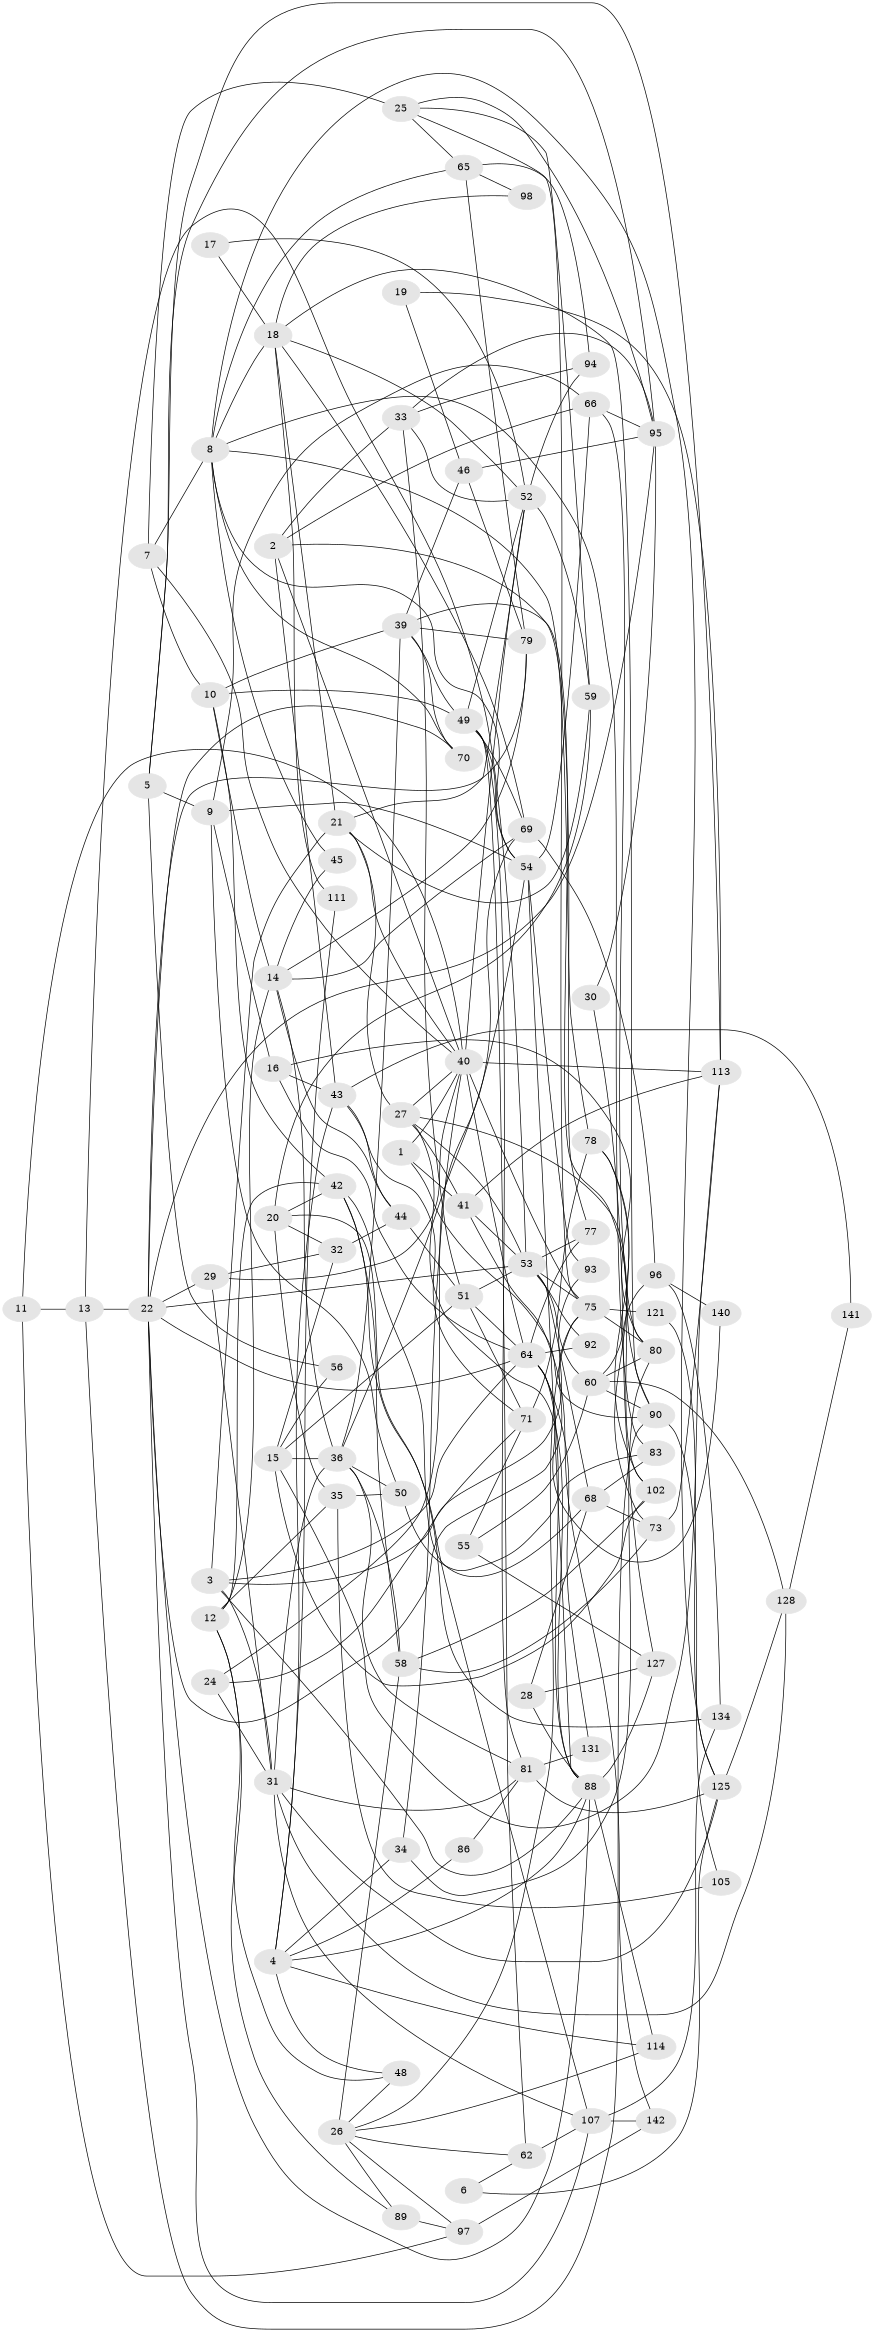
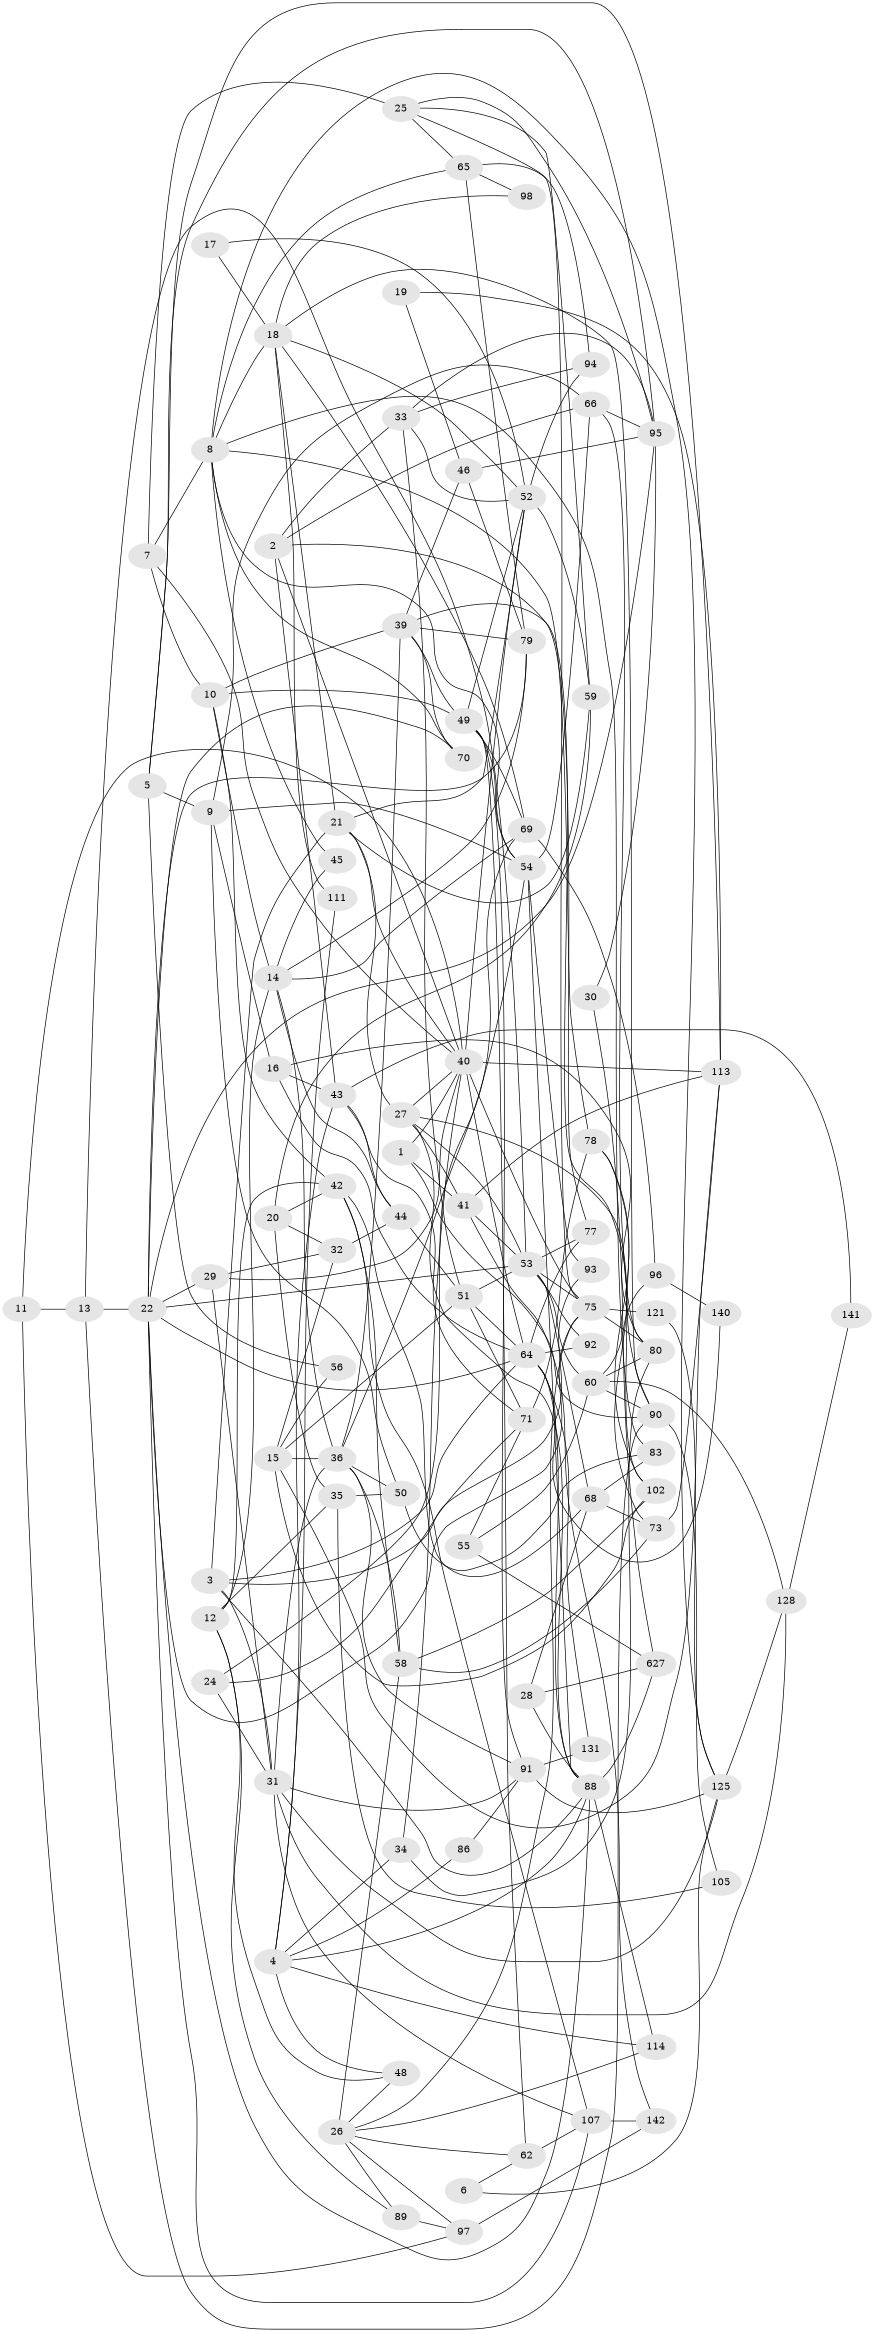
(656, 1664) -> (656, 1664)
(721, 1717) -> none
(527, 1770) -> (527, 1770)
